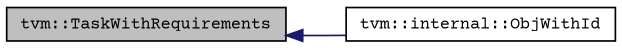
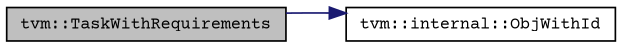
(324, 36) -> (308, 13)
